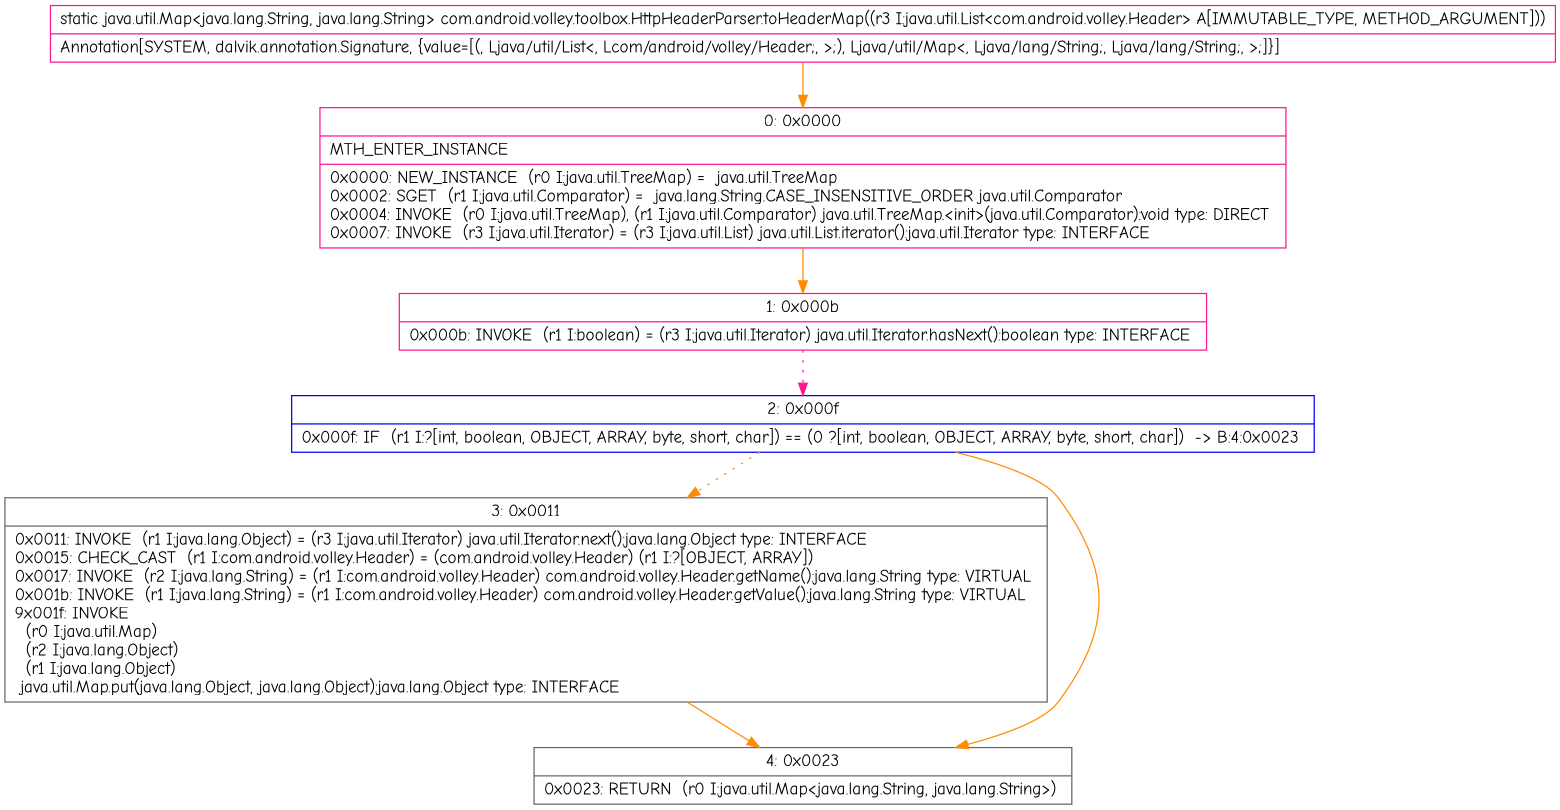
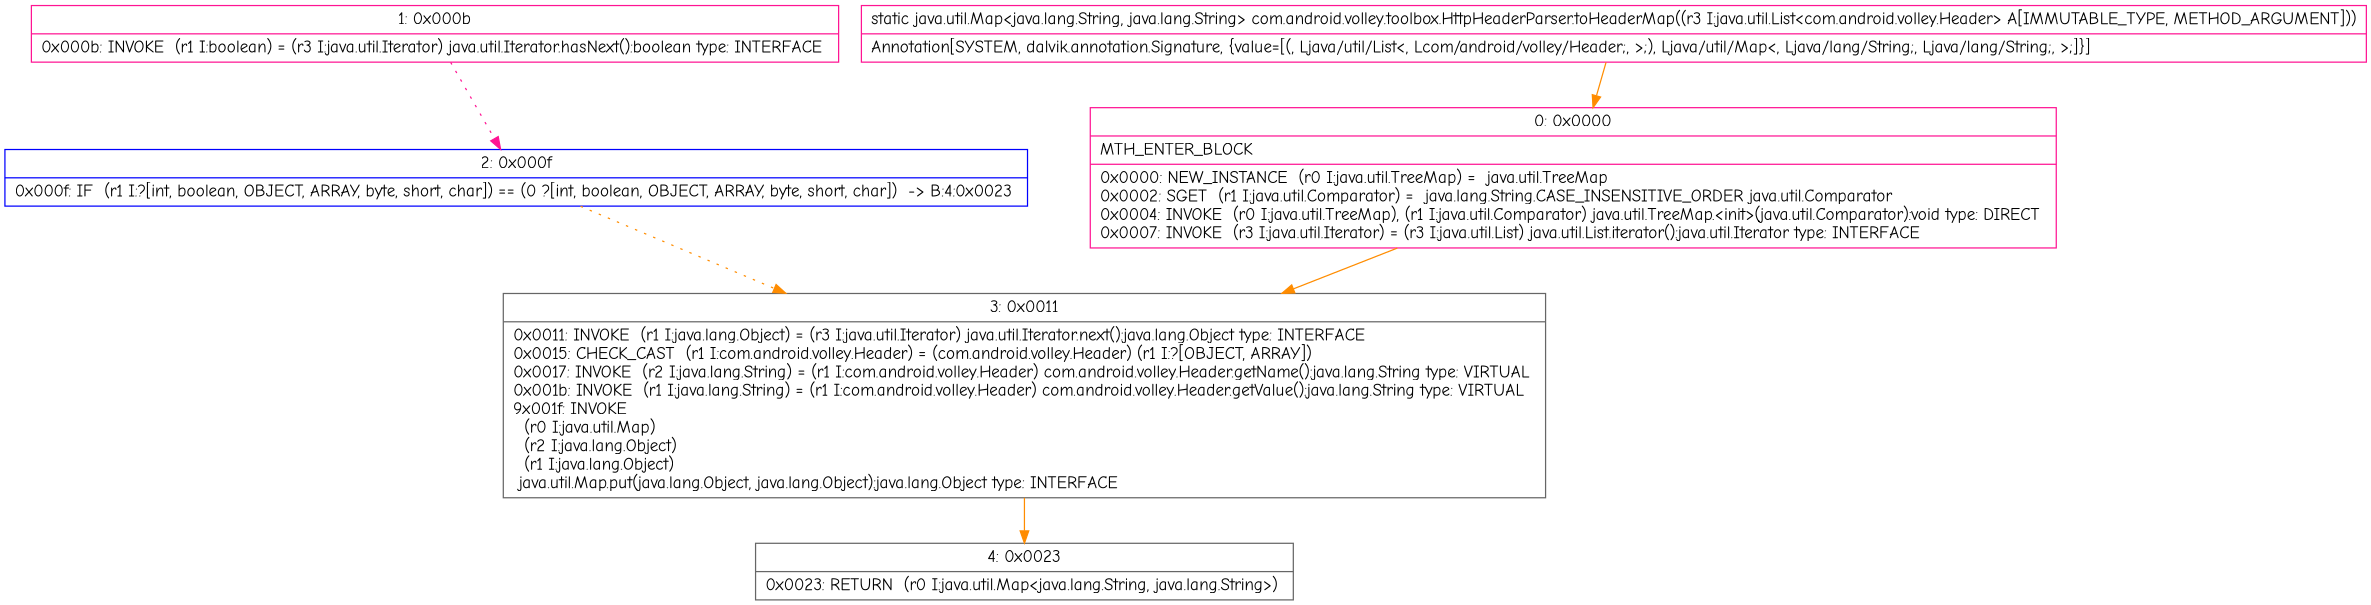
(419, 150) -> (1176, 150)
(803, 264) -> (1345, 268)
(1098, 594) -> none
